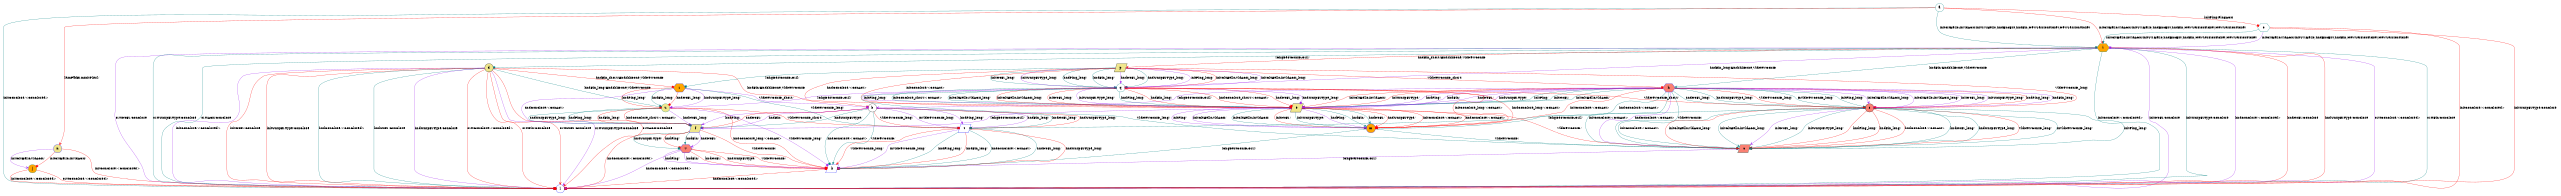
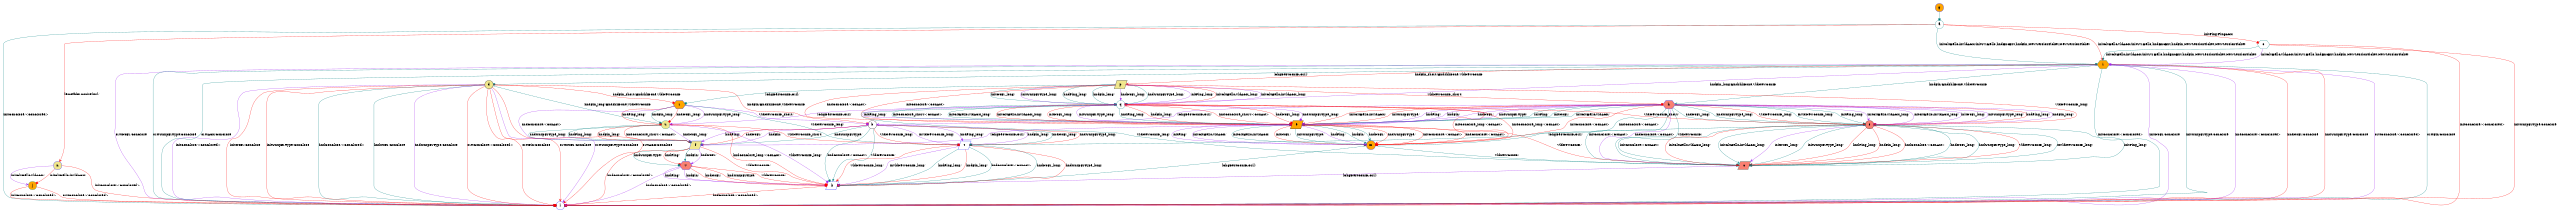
none -> (1939, 8)
(1297, 108) -> (1297, 125)
